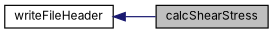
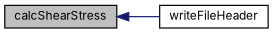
(141, 17) -> (144, 17)
